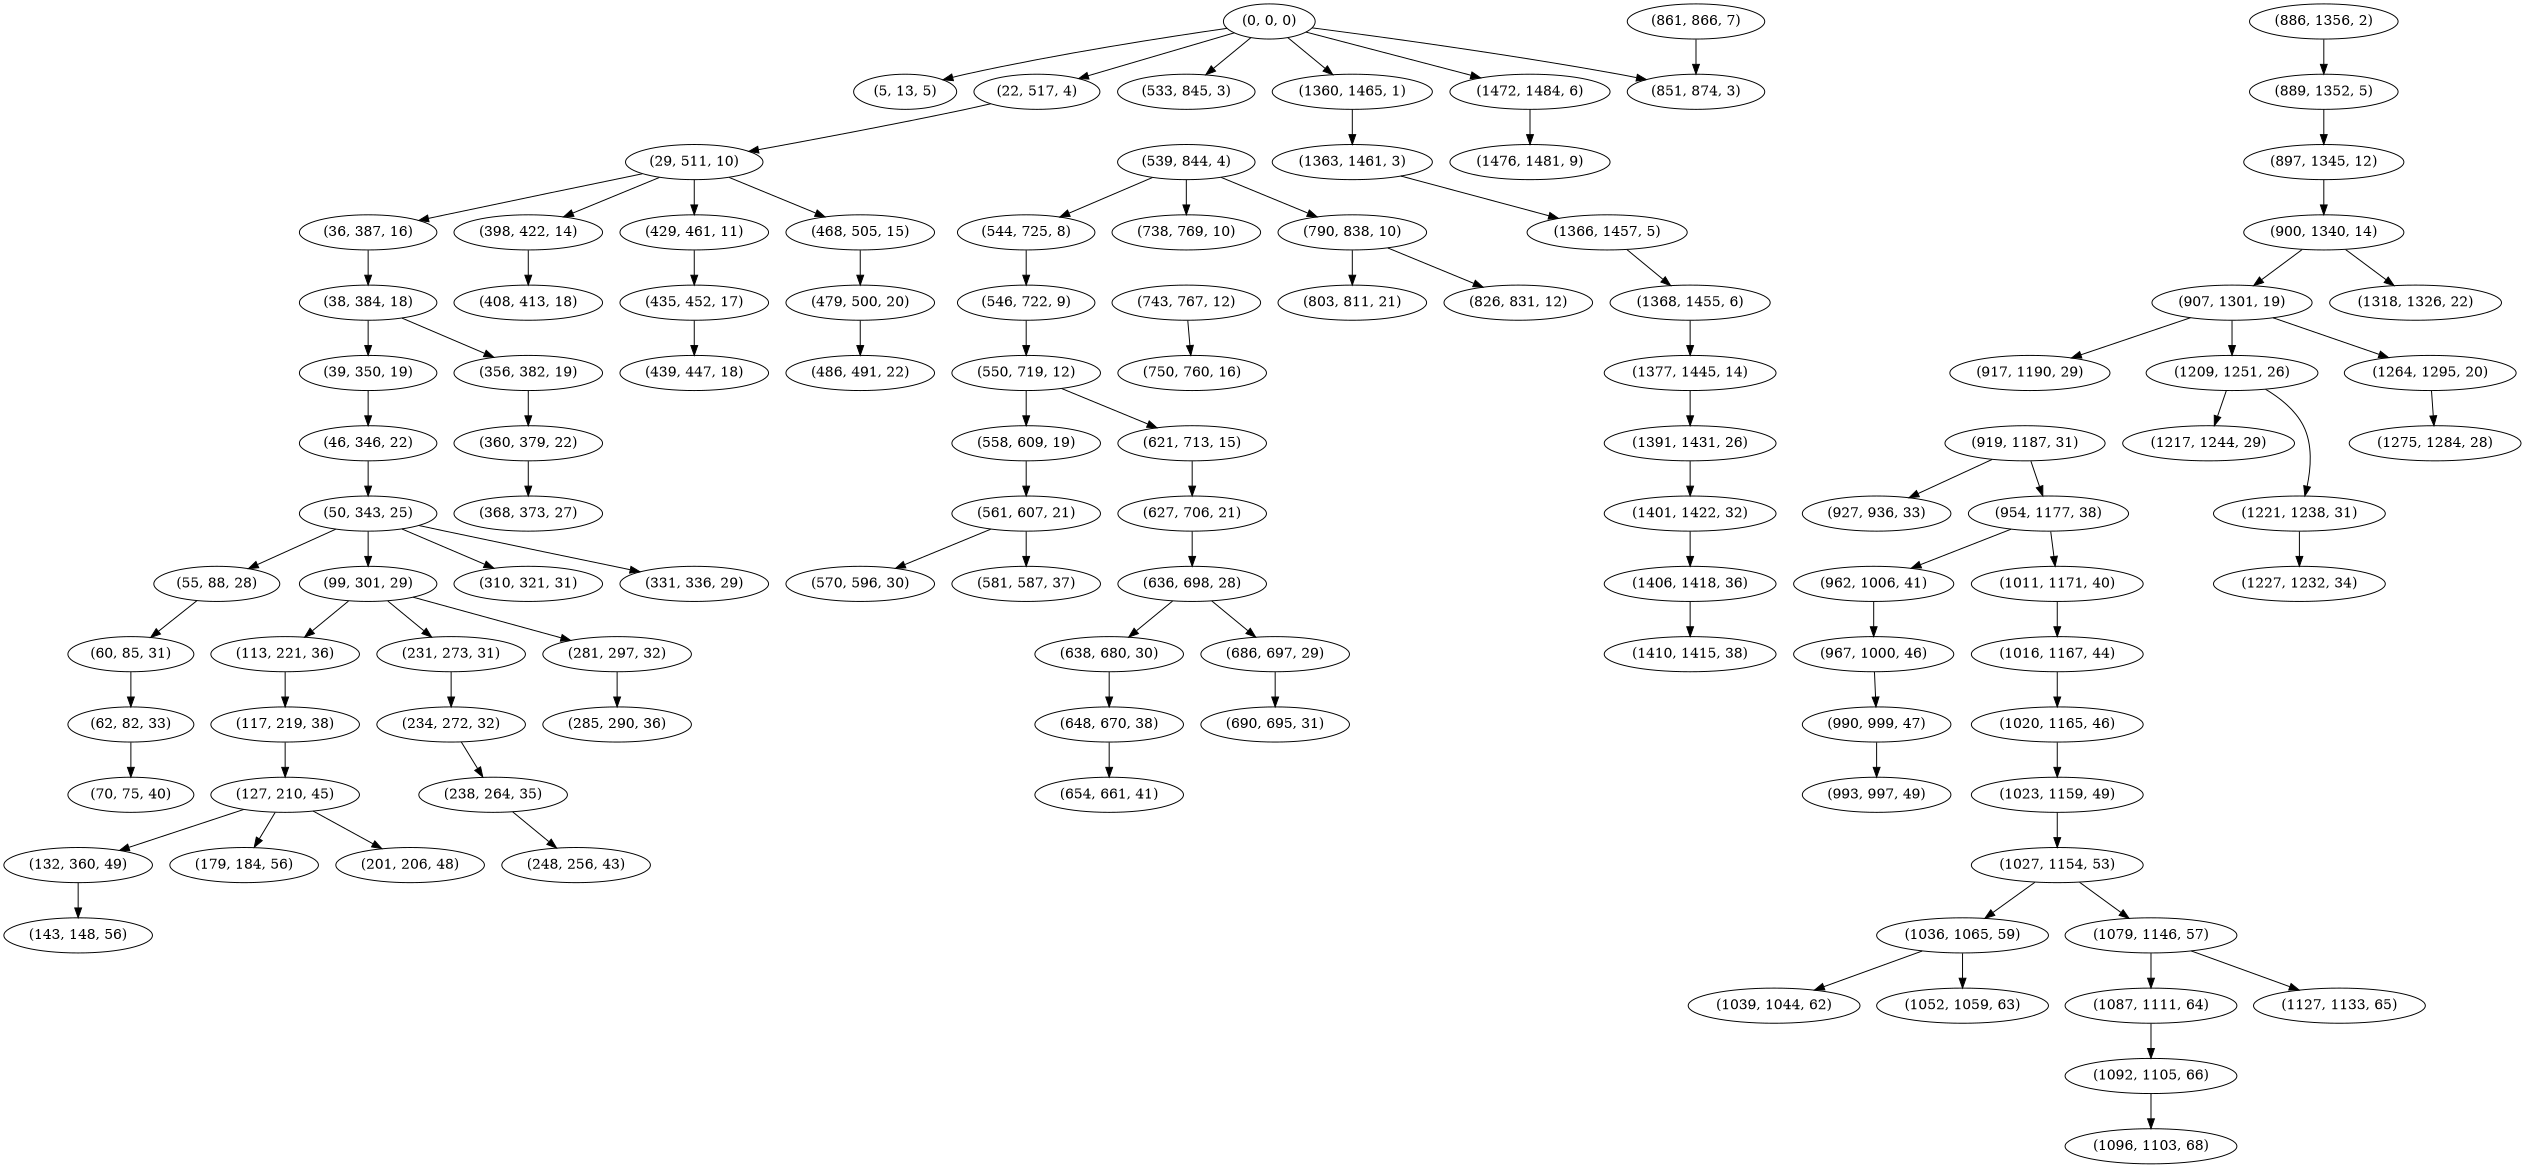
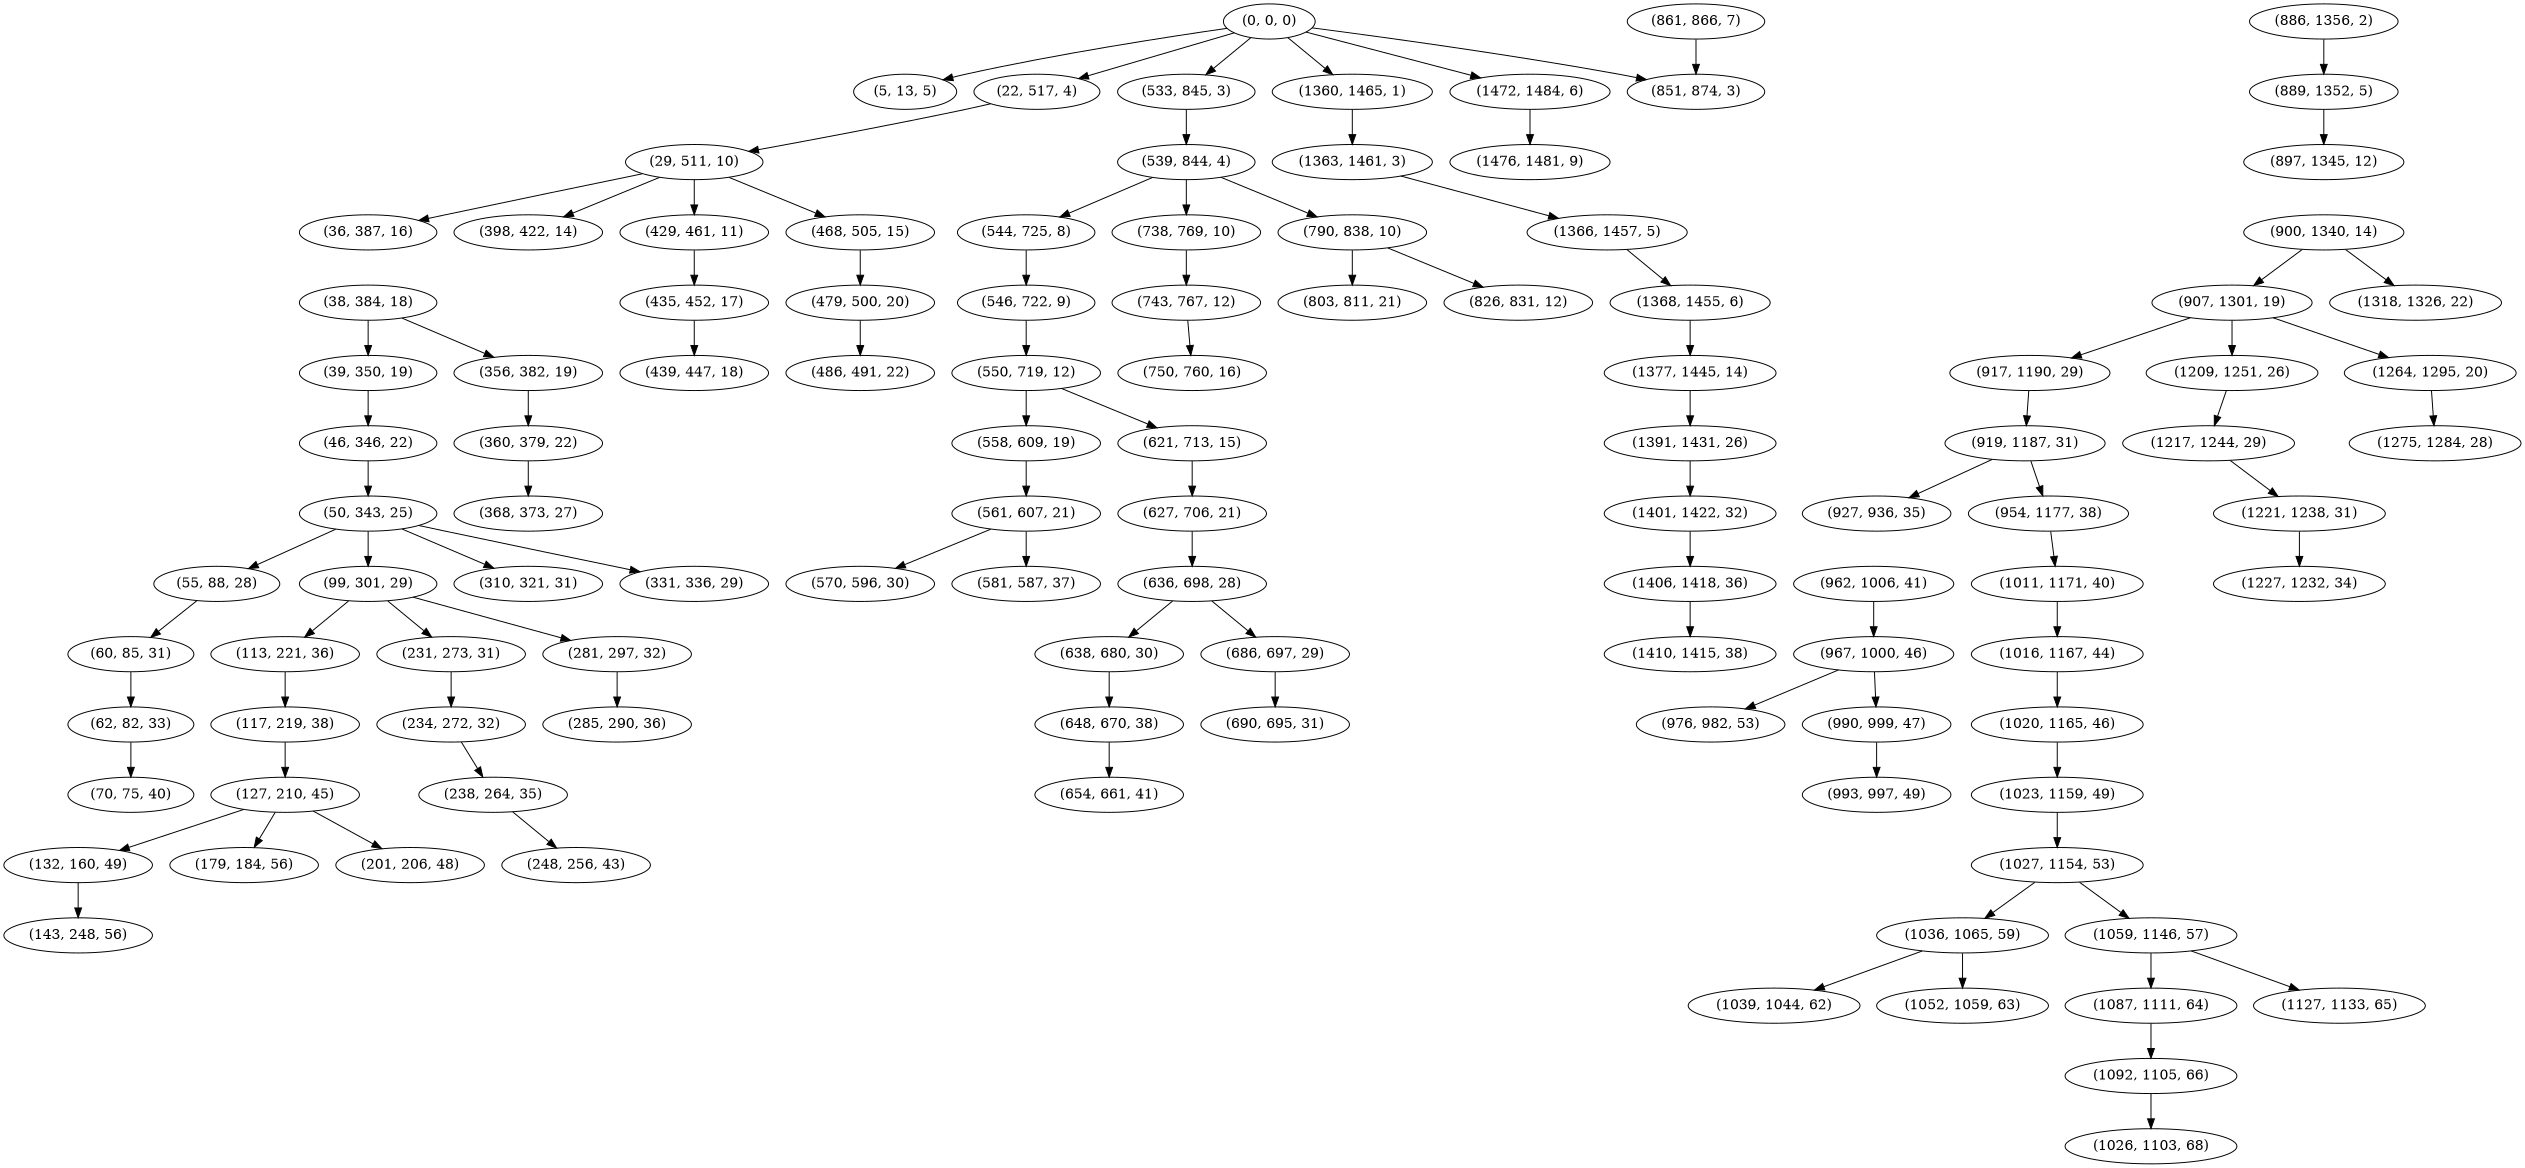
none -> (1186, 122)
(2324, 192) -> none
(368, 263) -> none
none -> (1186, 263)
(528, 303) -> none
none -> (2028, 403)
(2305, 430) -> (2250, 476)
(1877, 514) -> (1877, 514)
(1966, 547) -> none
none -> (1711, 724)
(78, 865) -> (78, 865)
(78, 935) -> (78, 935)
(2151, 935) -> (2151, 935)
(2151, 1146) -> (2151, 1146)
